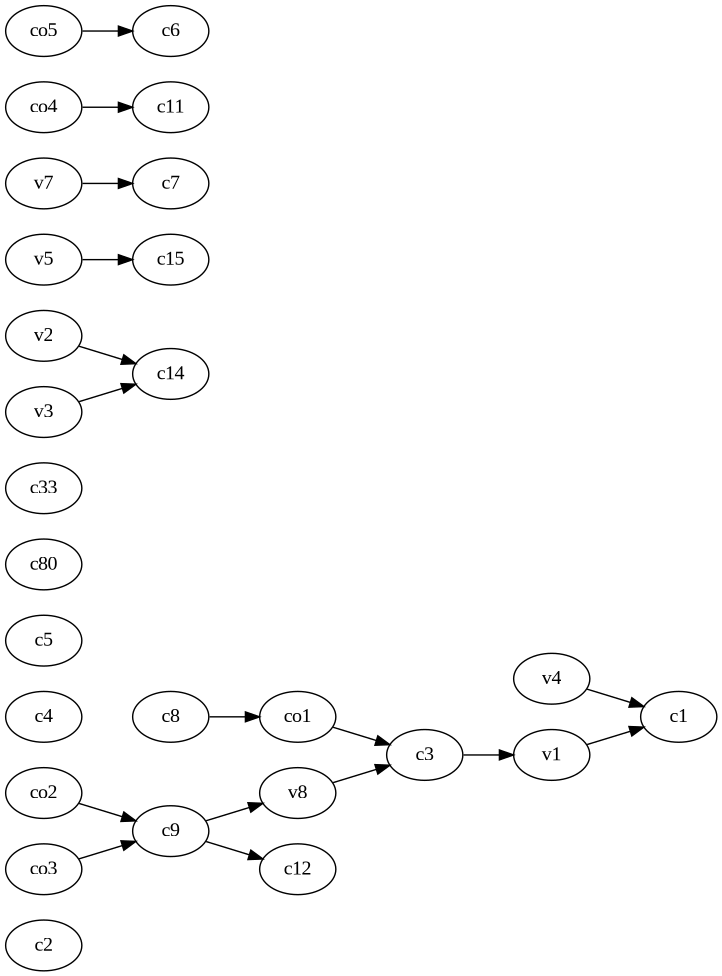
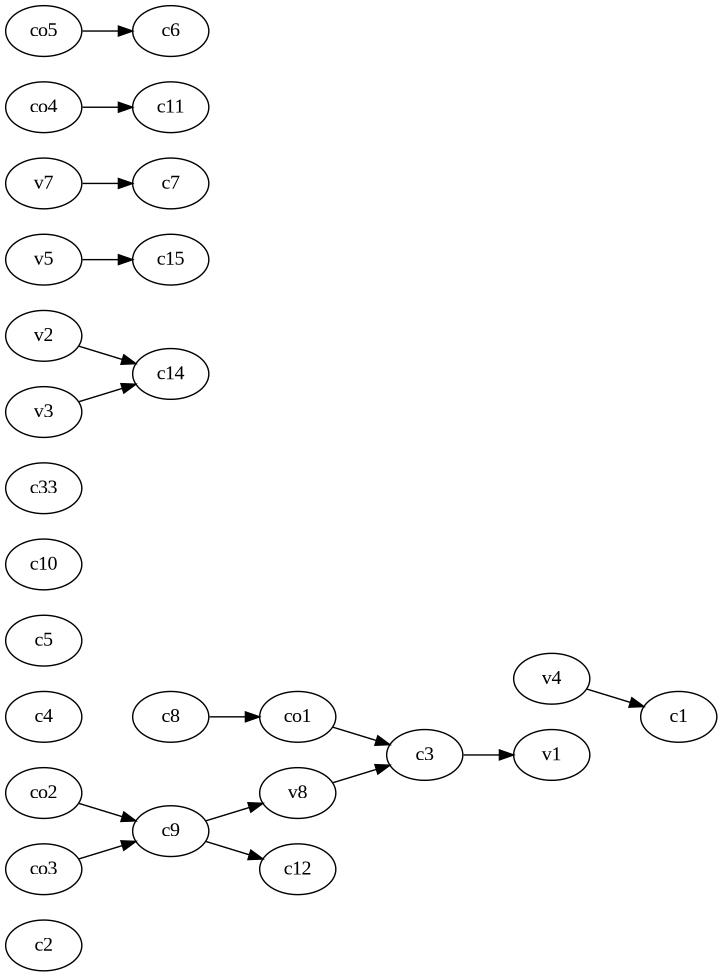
(44, 564) -> (44, 564)
(609, 738) -> none
